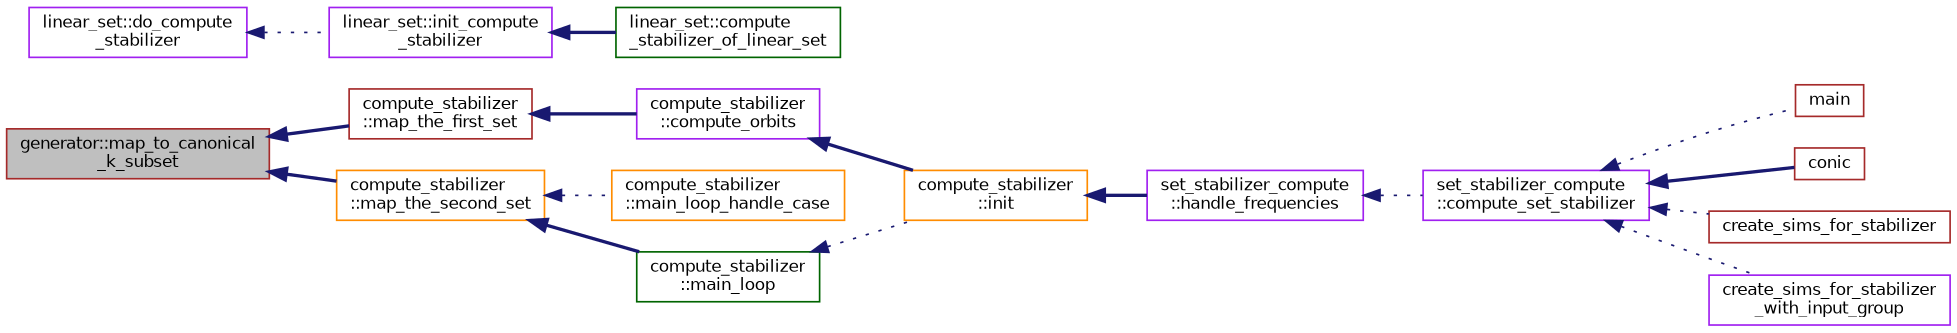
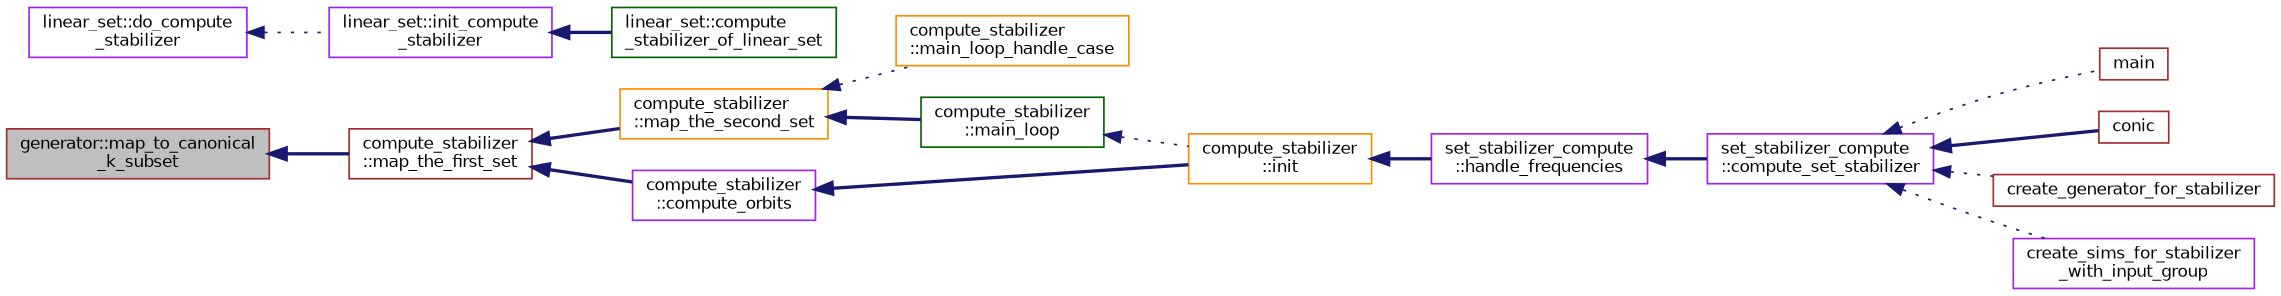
(312, 178) -> (584, 134)
(1402, 195) -> (1686, 159)
(1830, 227) -> (2134, 190)
